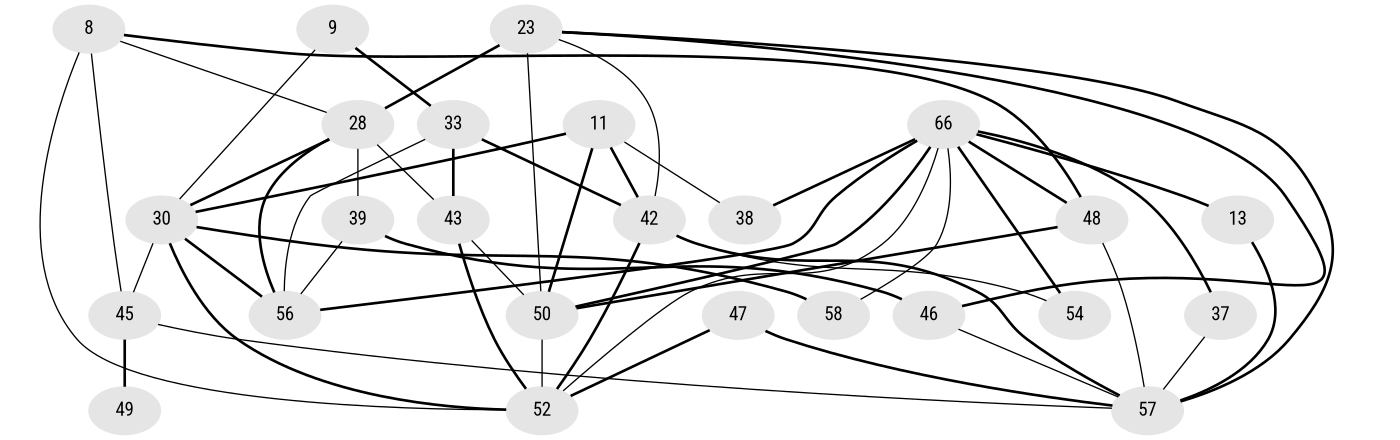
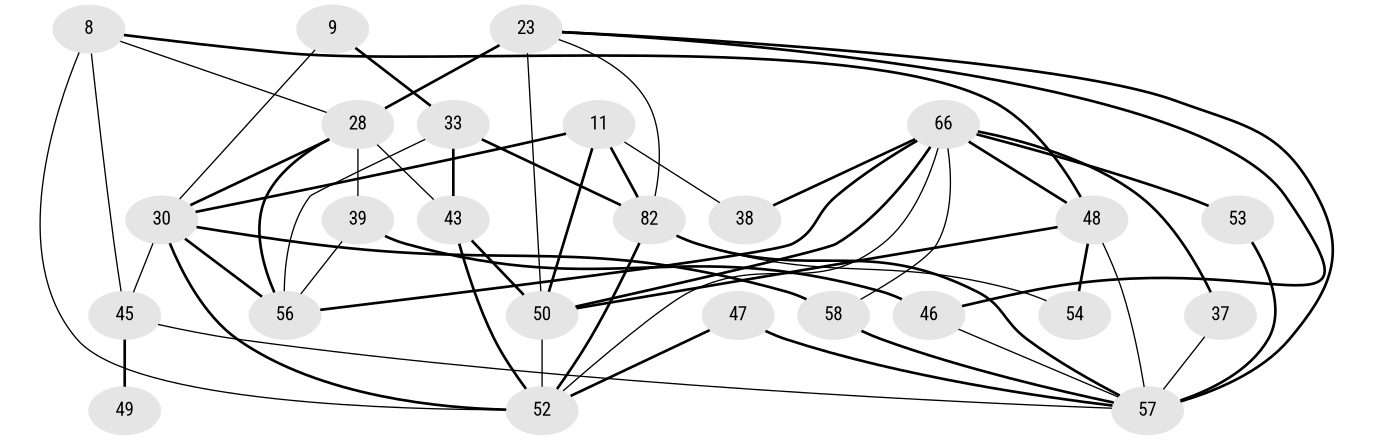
(649, 220) -> (649, 220)
(1009, 220) -> (1083, 267)
(1238, 220) -> (1238, 220)
(502, 272) -> (502, 272)
none -> (986, 372)
